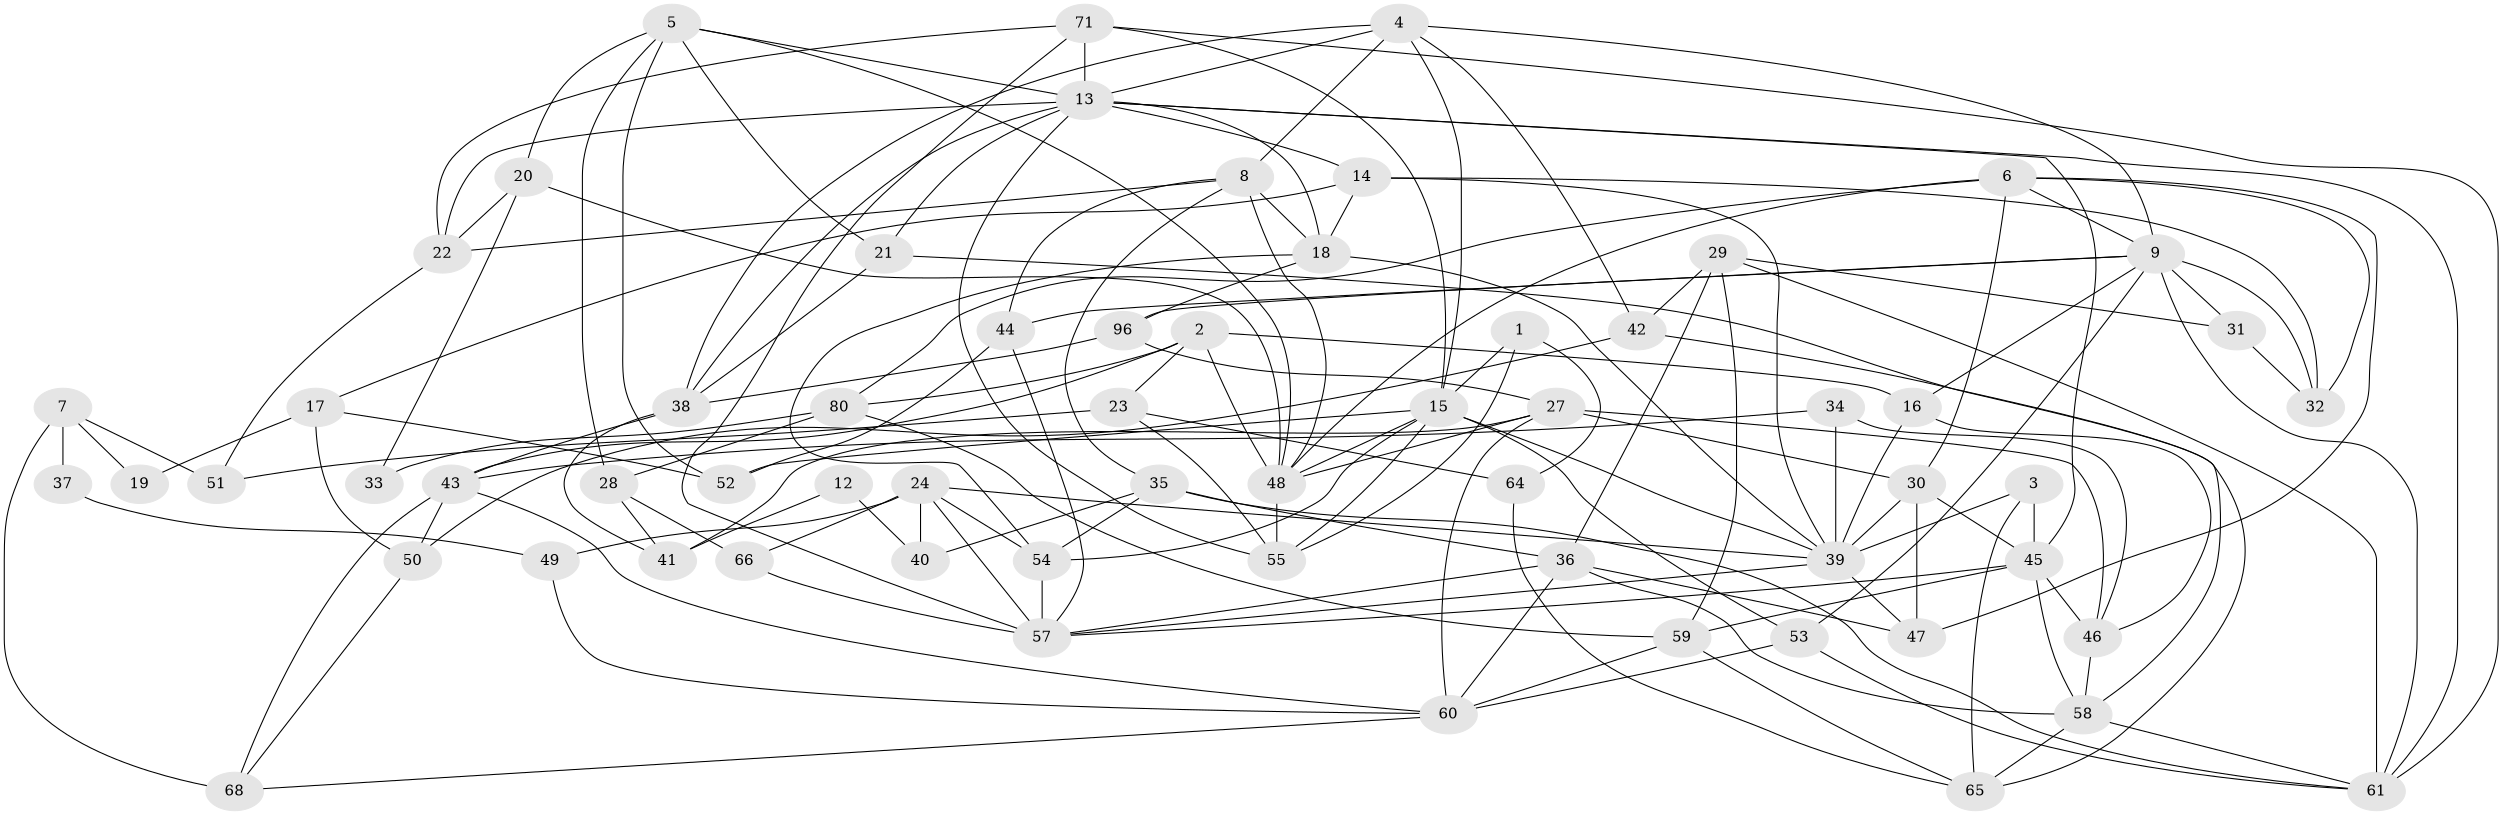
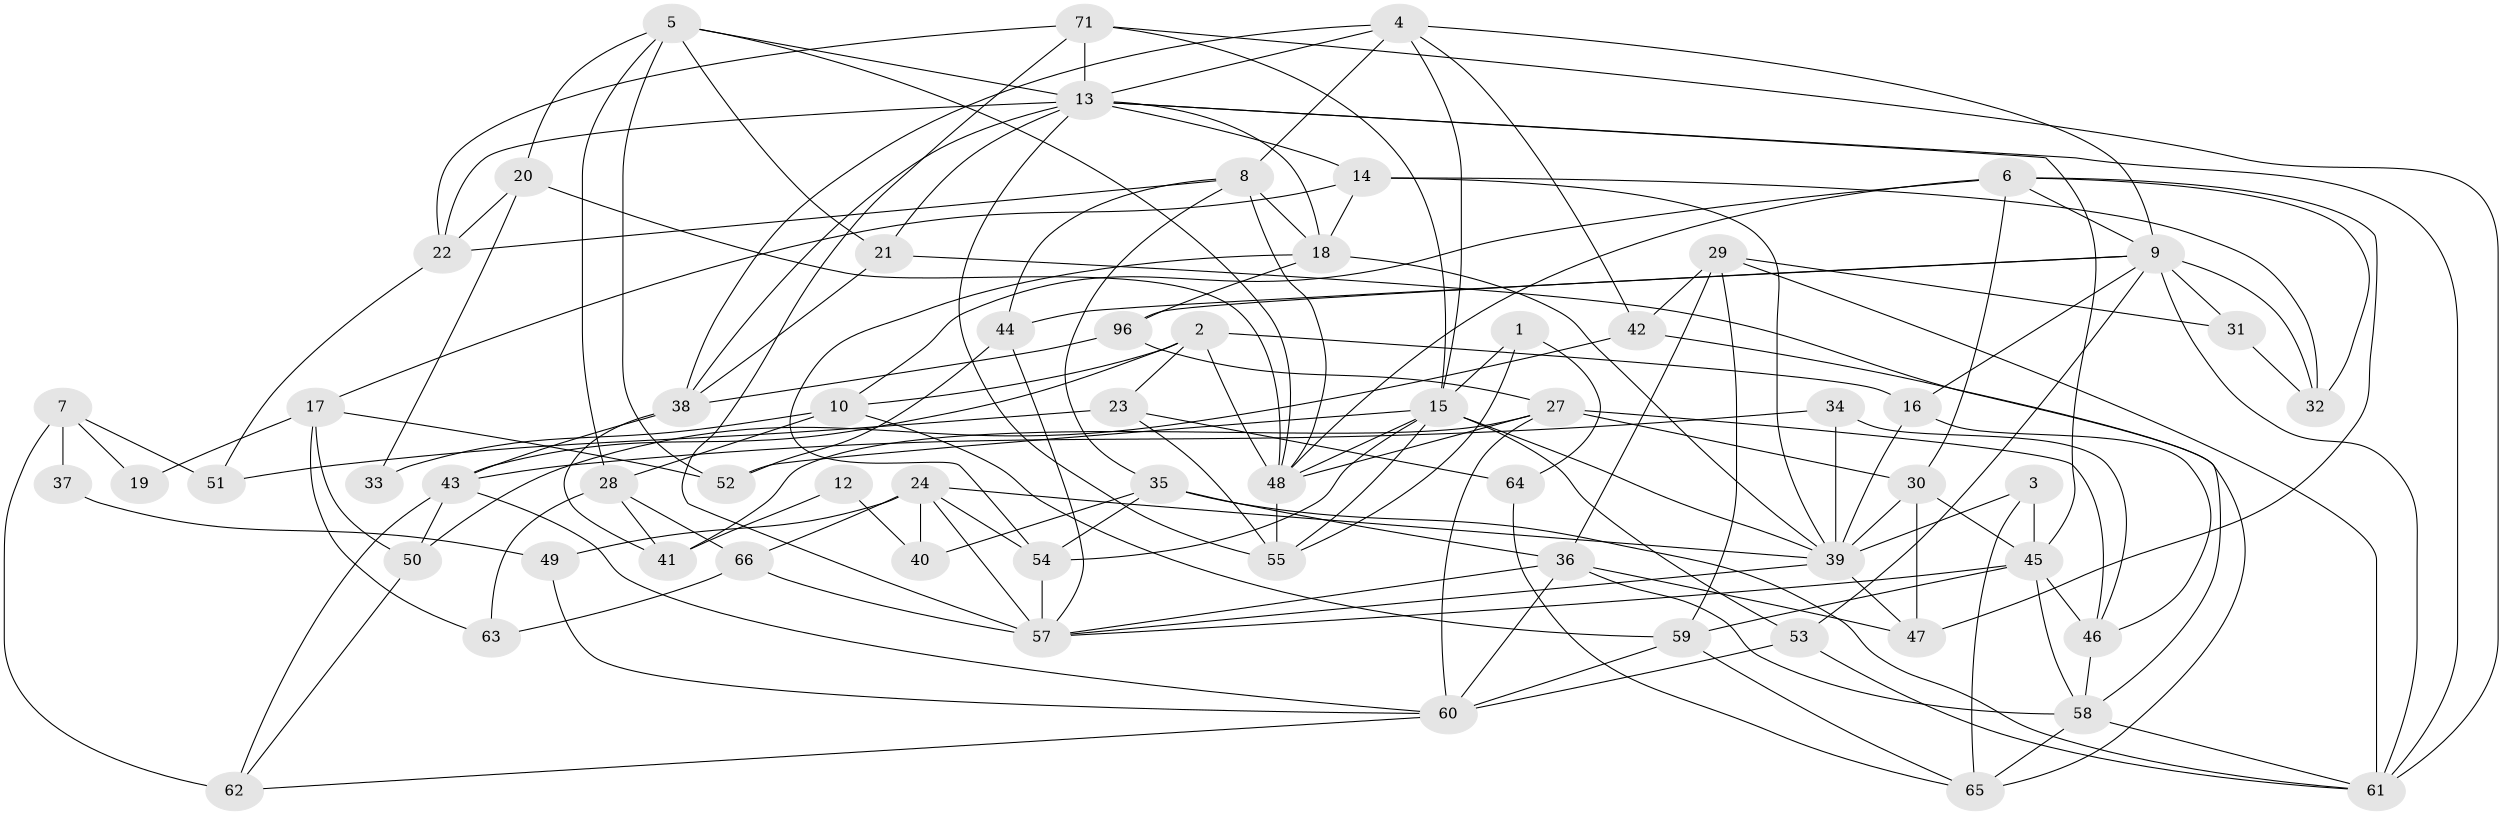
(839, 407) -> (839, 407)
none -> (492, 638)
(235, 791) -> (235, 791)
